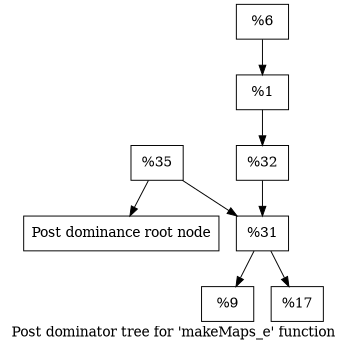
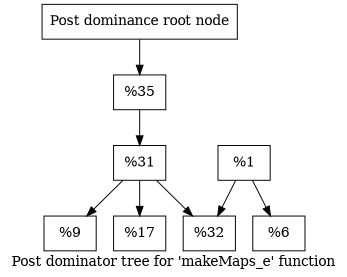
(262, 52) -> (259, 194)
(262, 193) -> (171, 195)
(141, 194) -> (140, 52)
